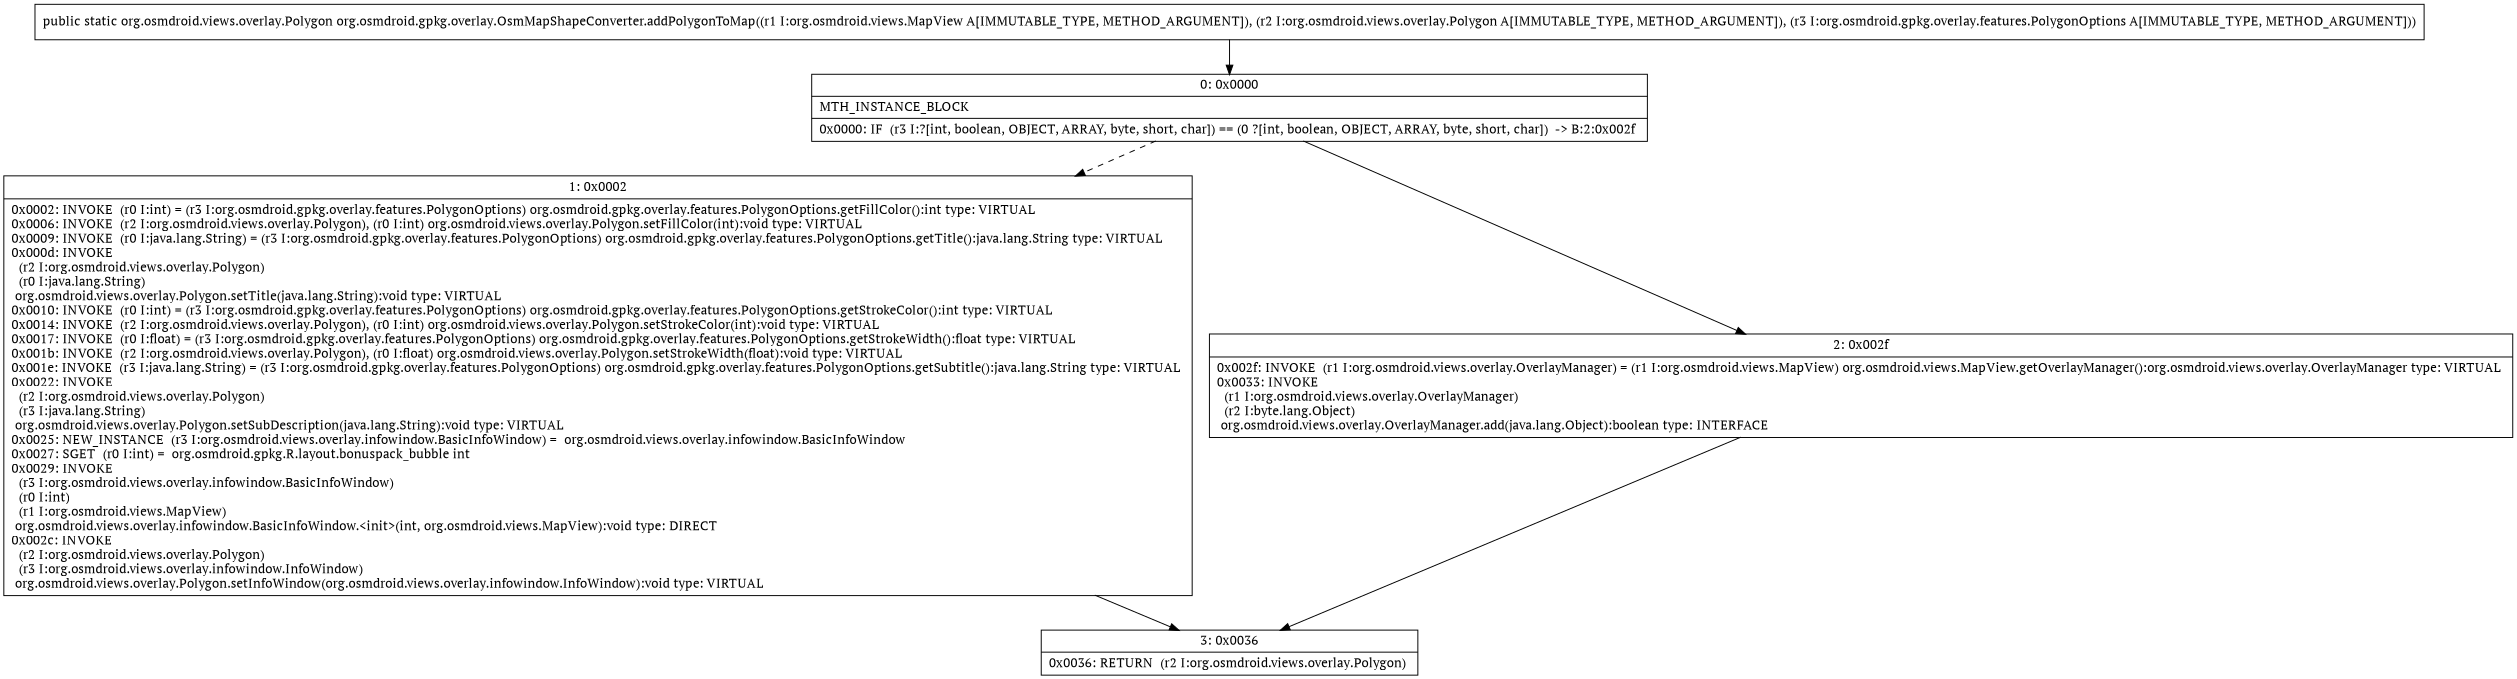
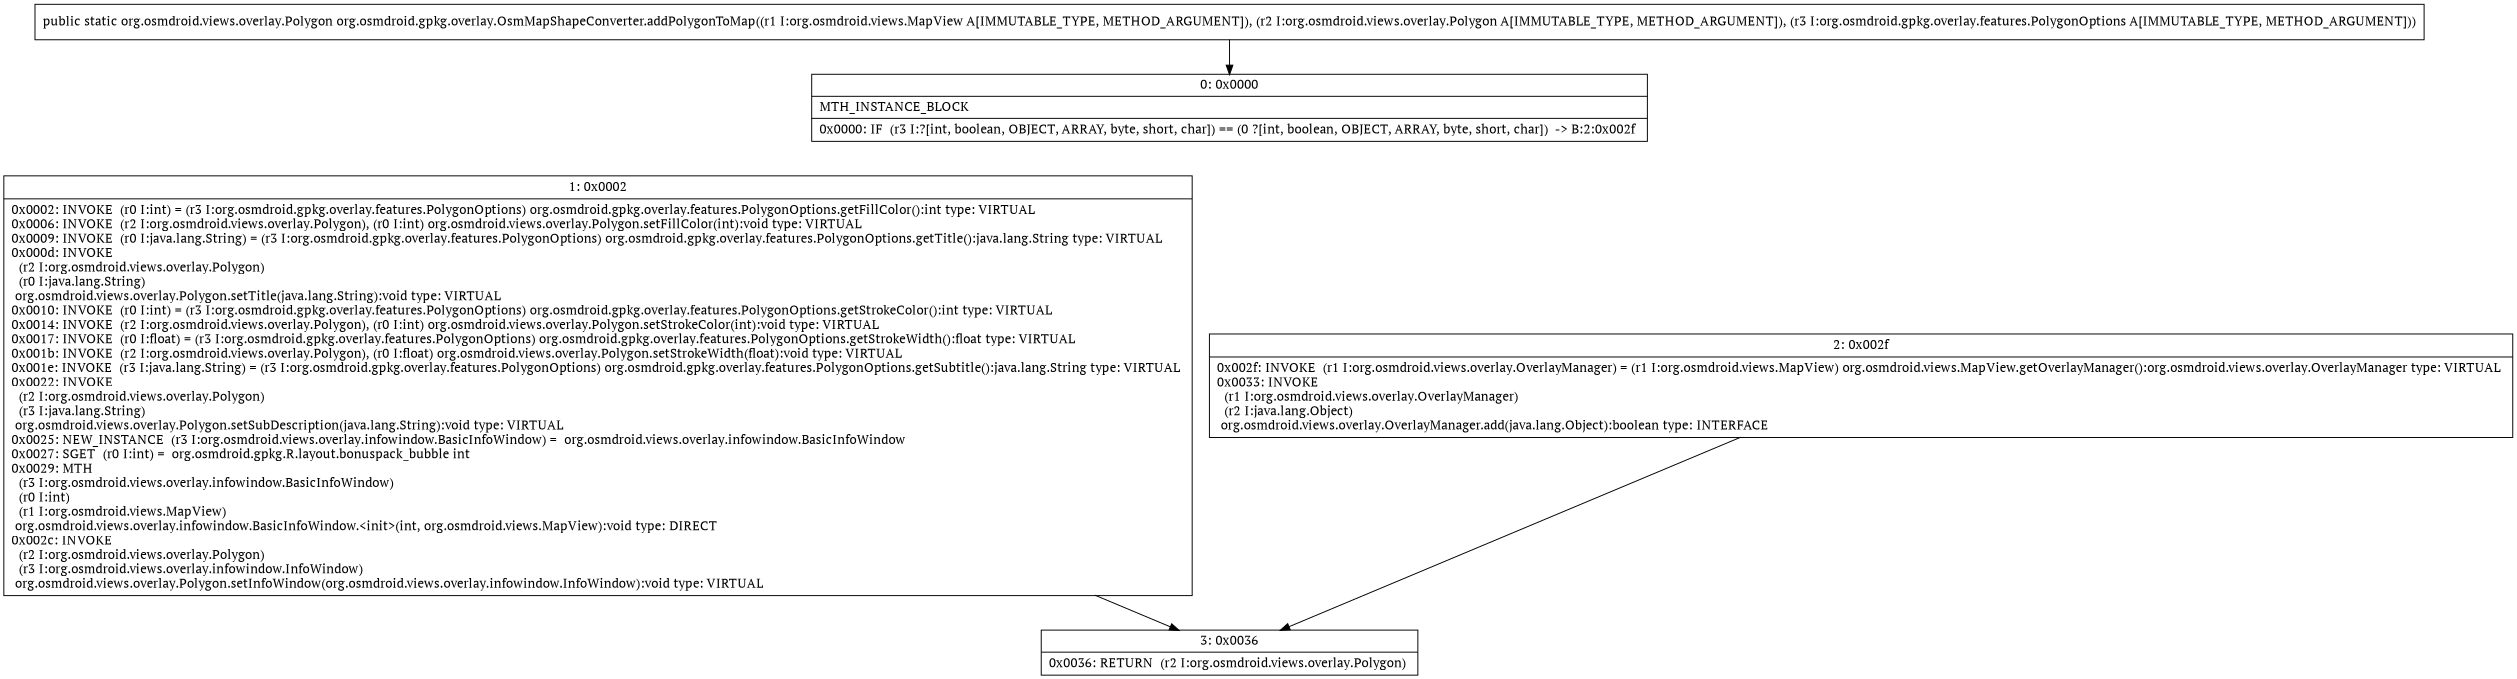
(1120, 157) -> none
(1520, 236) -> none
(1287, 411) -> (1285, 411)
(66, 469) -> (56, 469)
